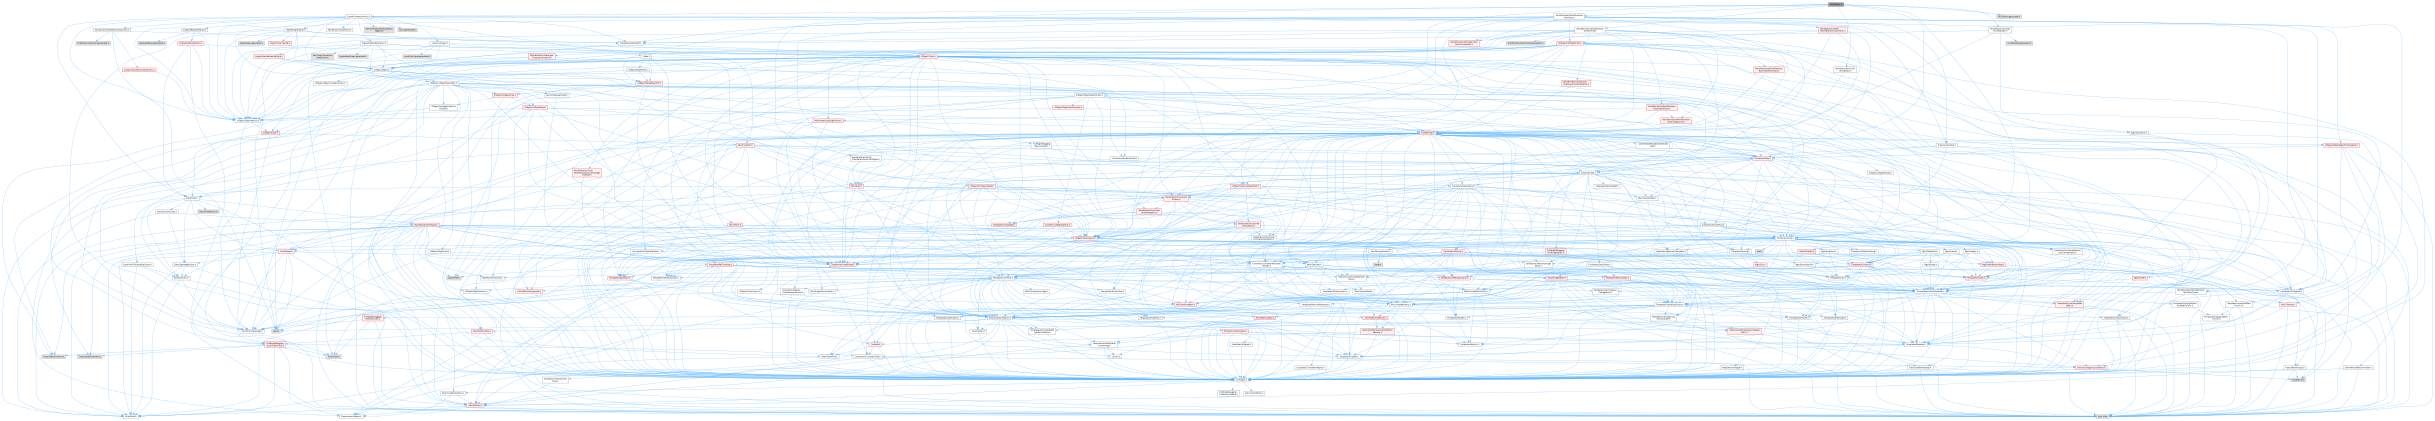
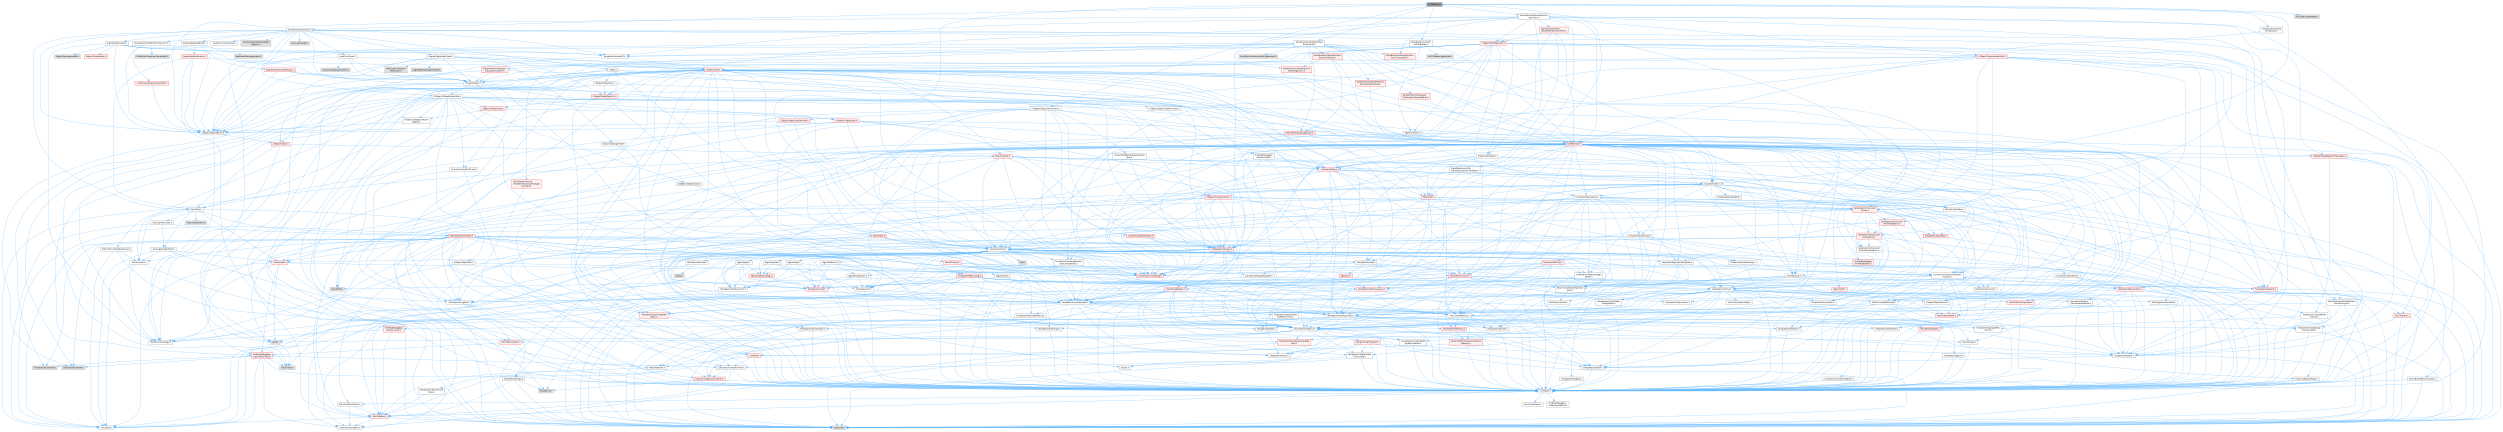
(1123, 62) -> (1351, 63)
(726, 100) -> (1206, 134)
(1480, 183) -> none
(237, 258) -> (223, 256)
none -> (746, 259)
(750, 291) -> none
(1931, 291) -> (1075, 302)
(353, 337) -> (288, 352)
